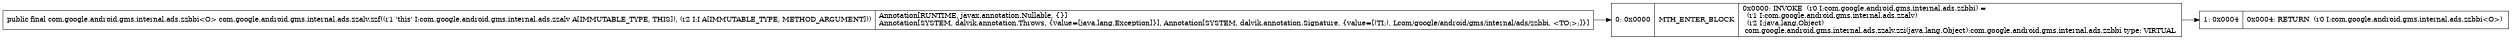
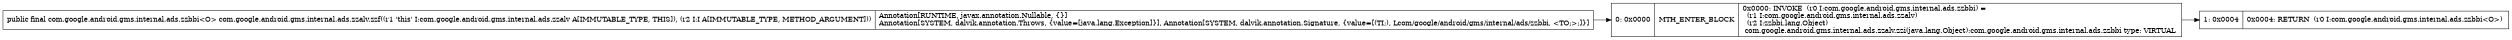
(1783, 23) -> (1785, 23)
